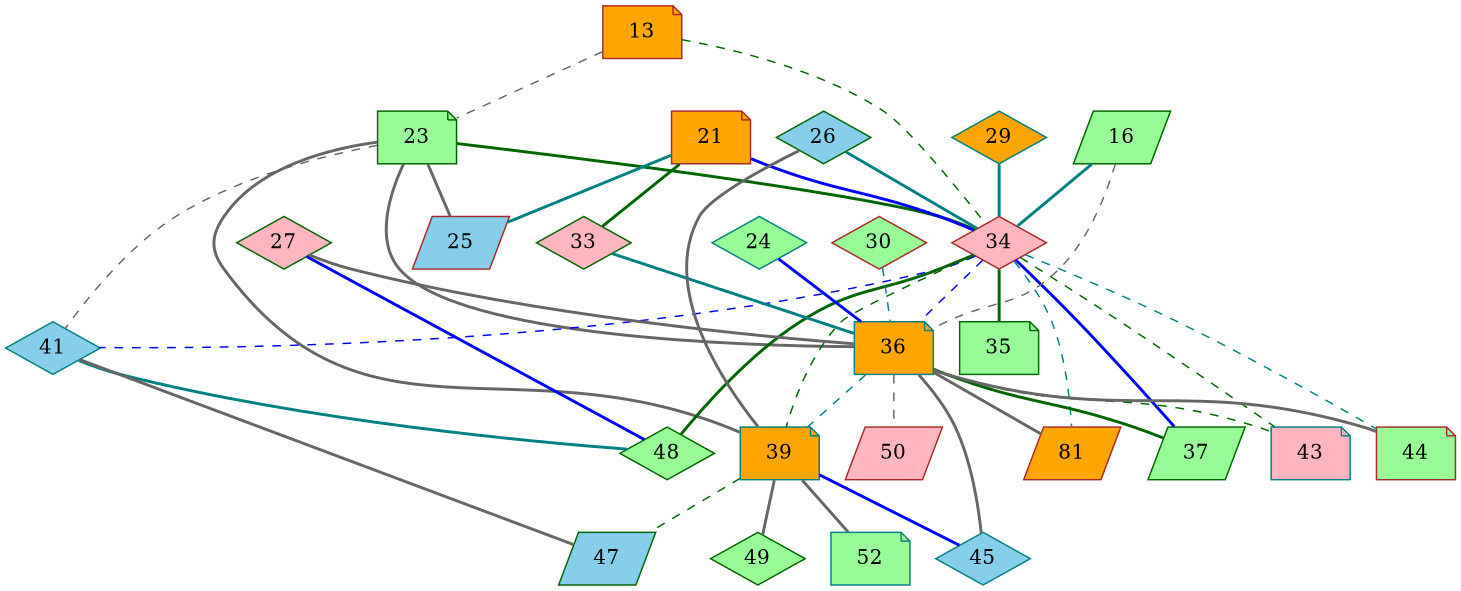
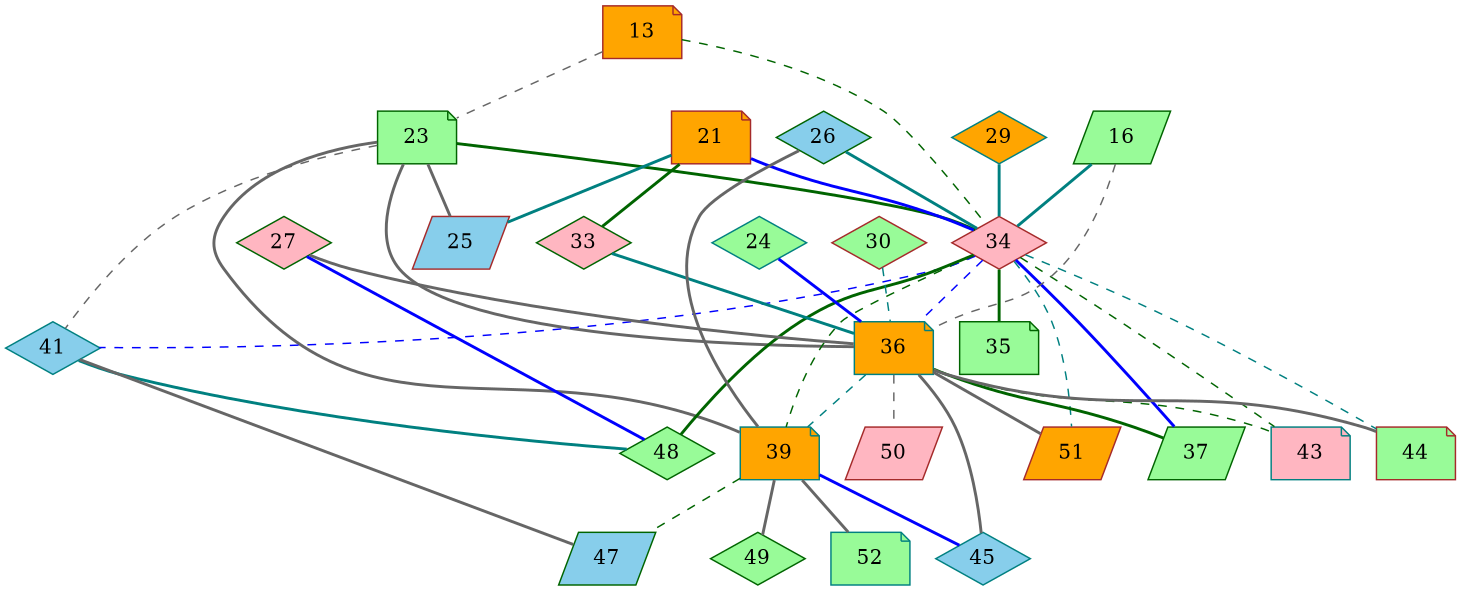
(1072, 453) -> (1072, 453)
